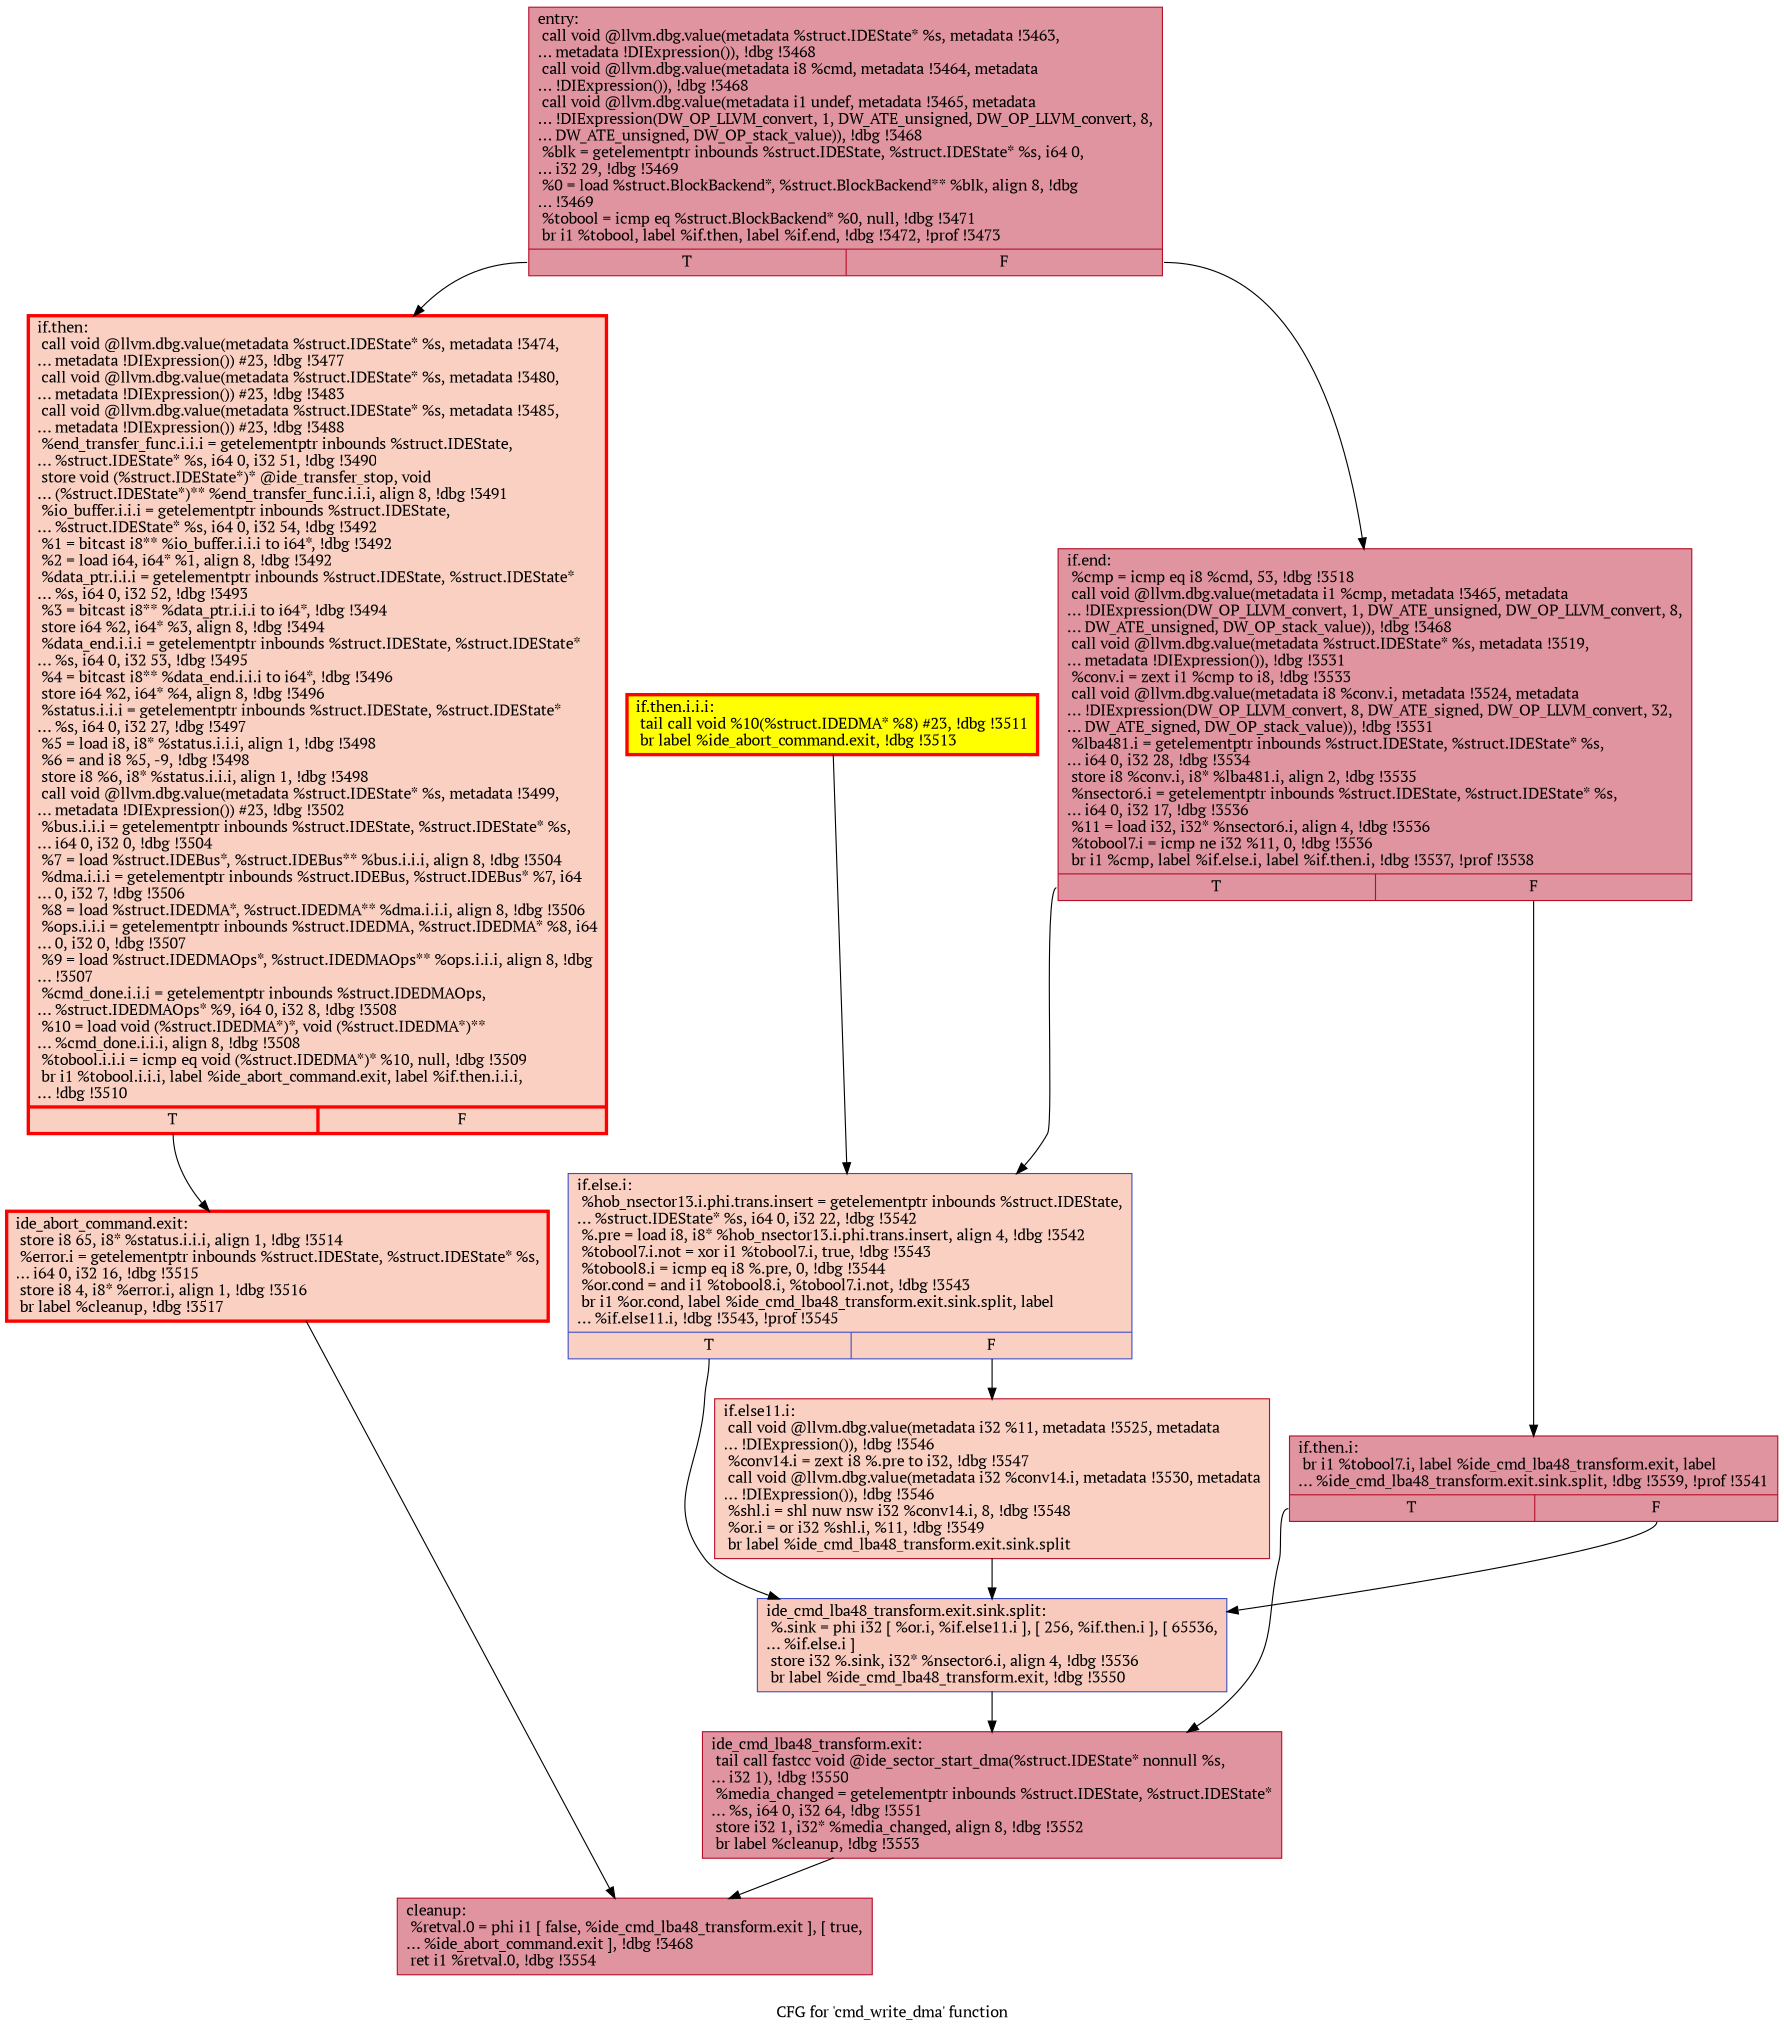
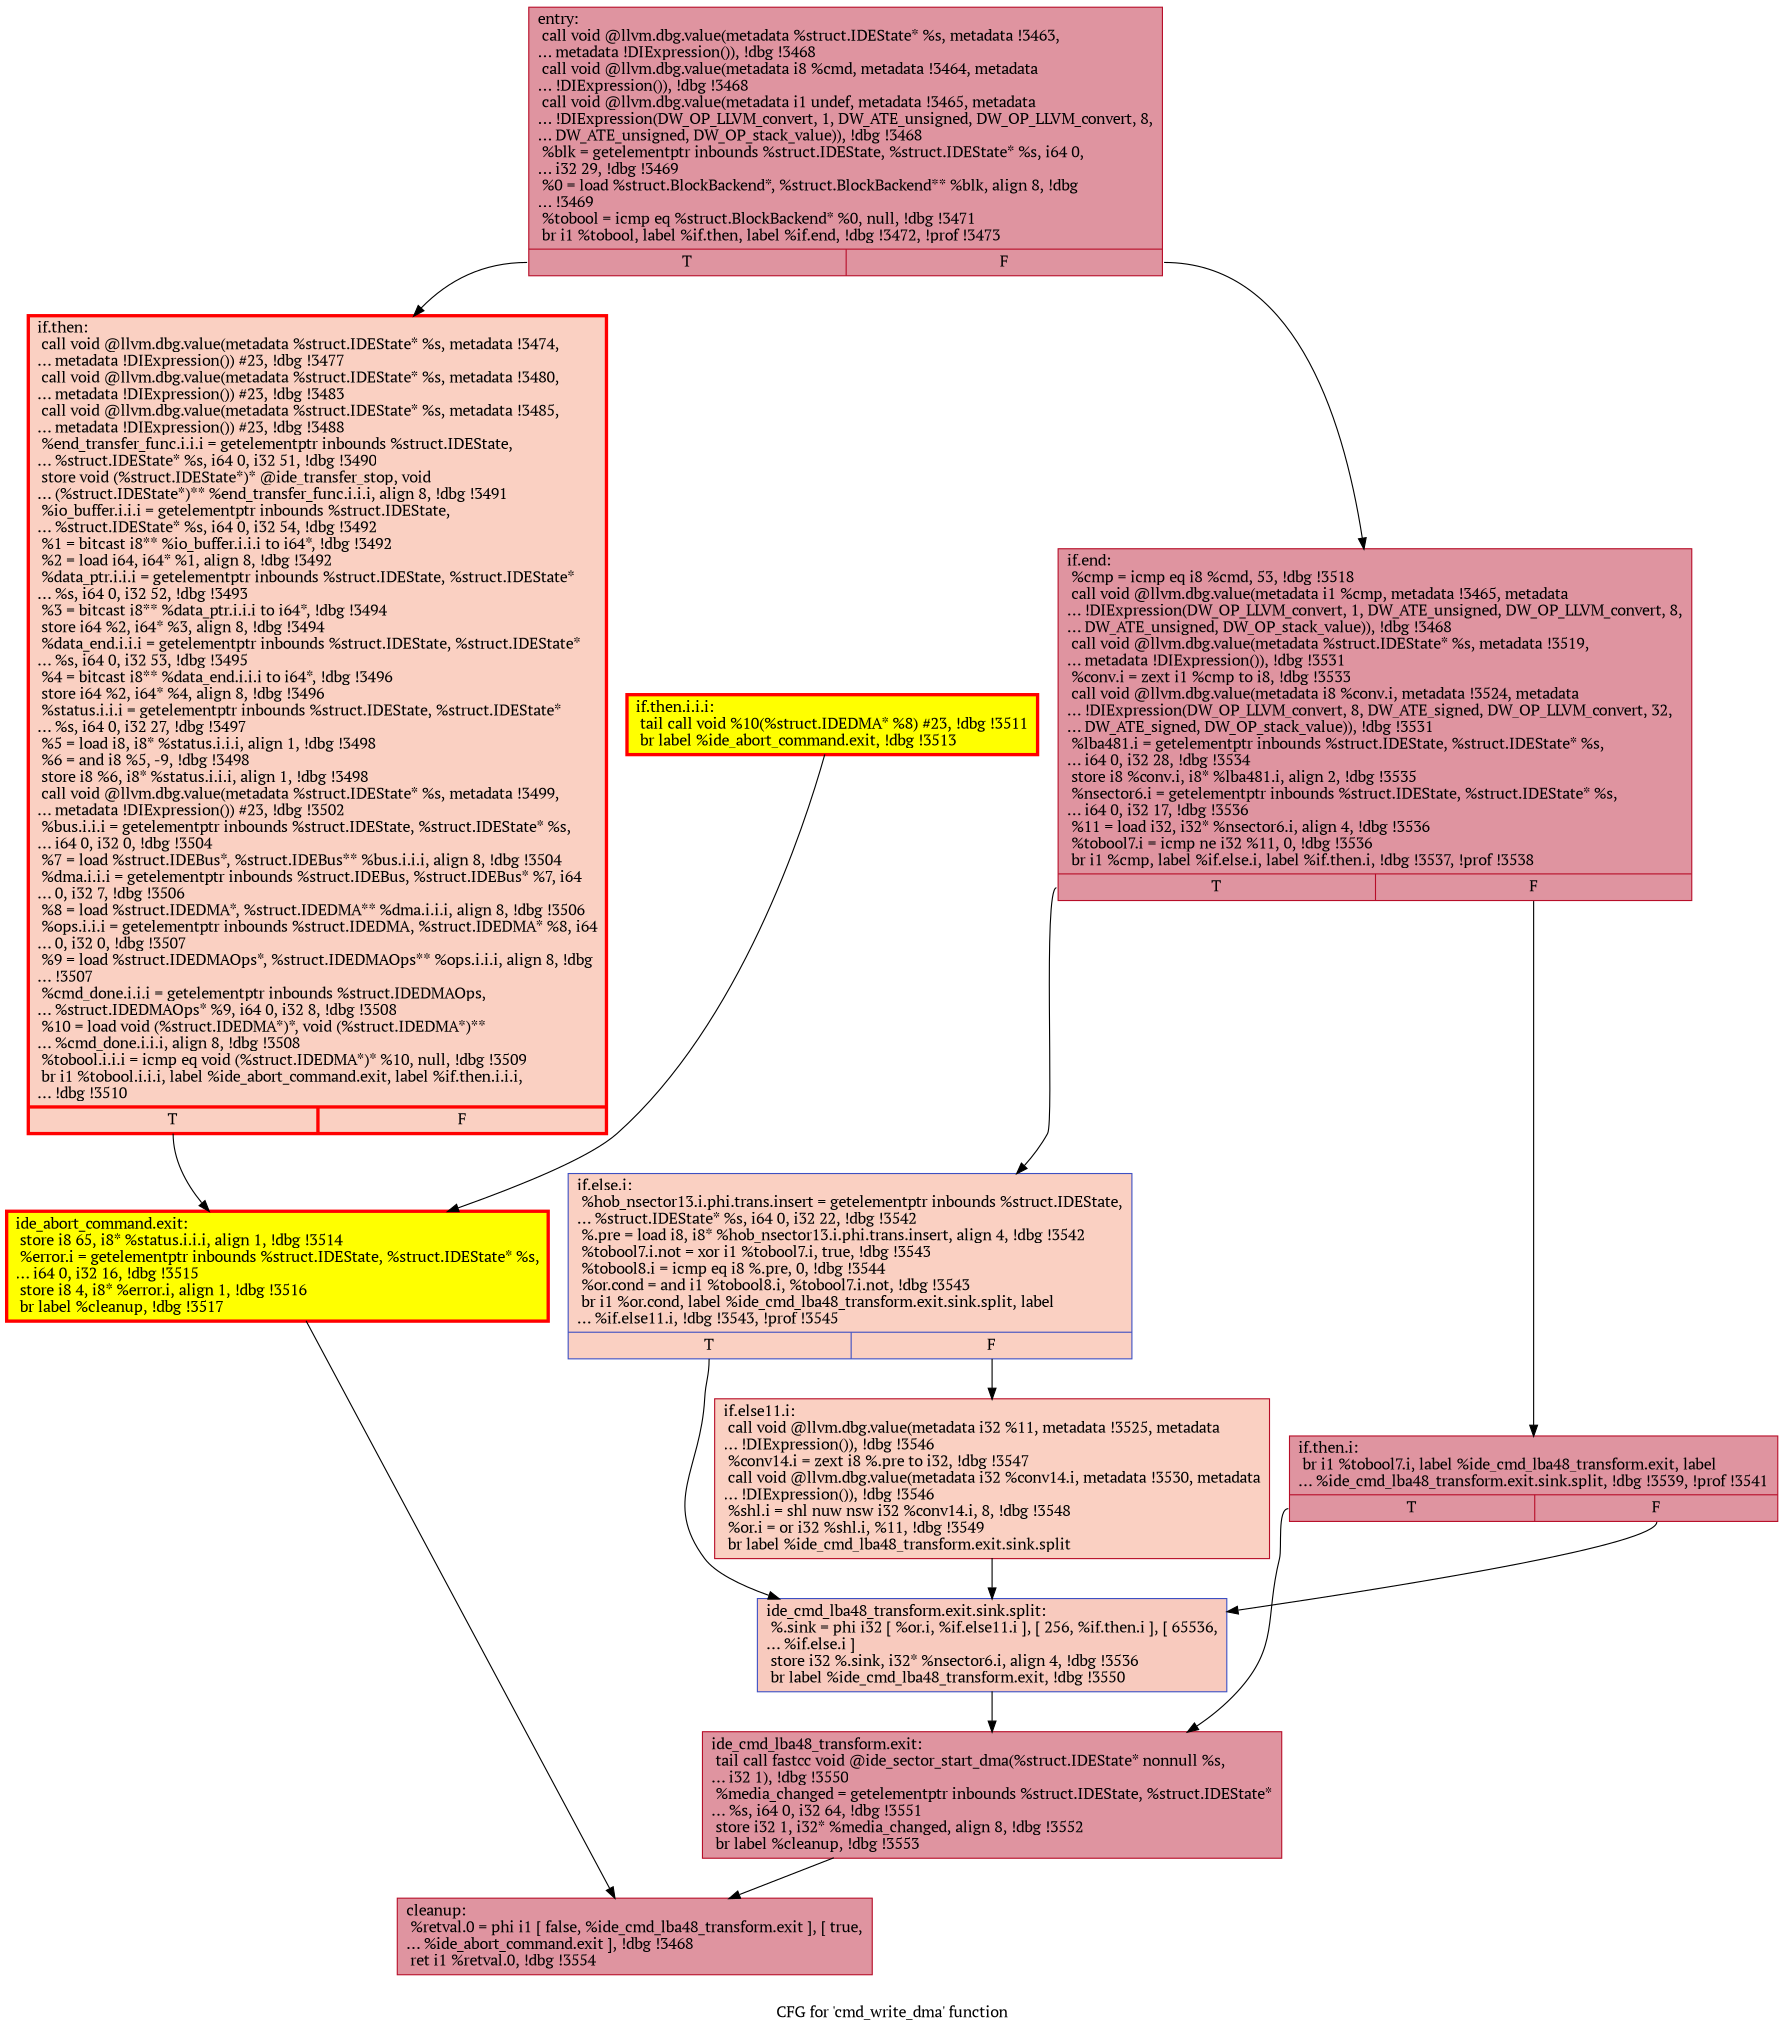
(840, 959) -> (701, 1034)
(277, 1266) -> (277, 1266)
